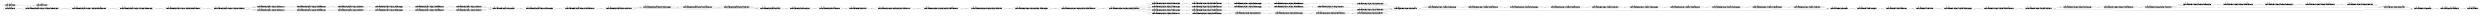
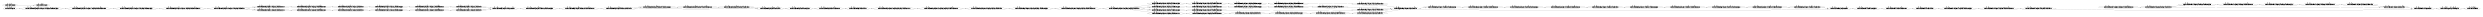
(2077, 7) -> none
